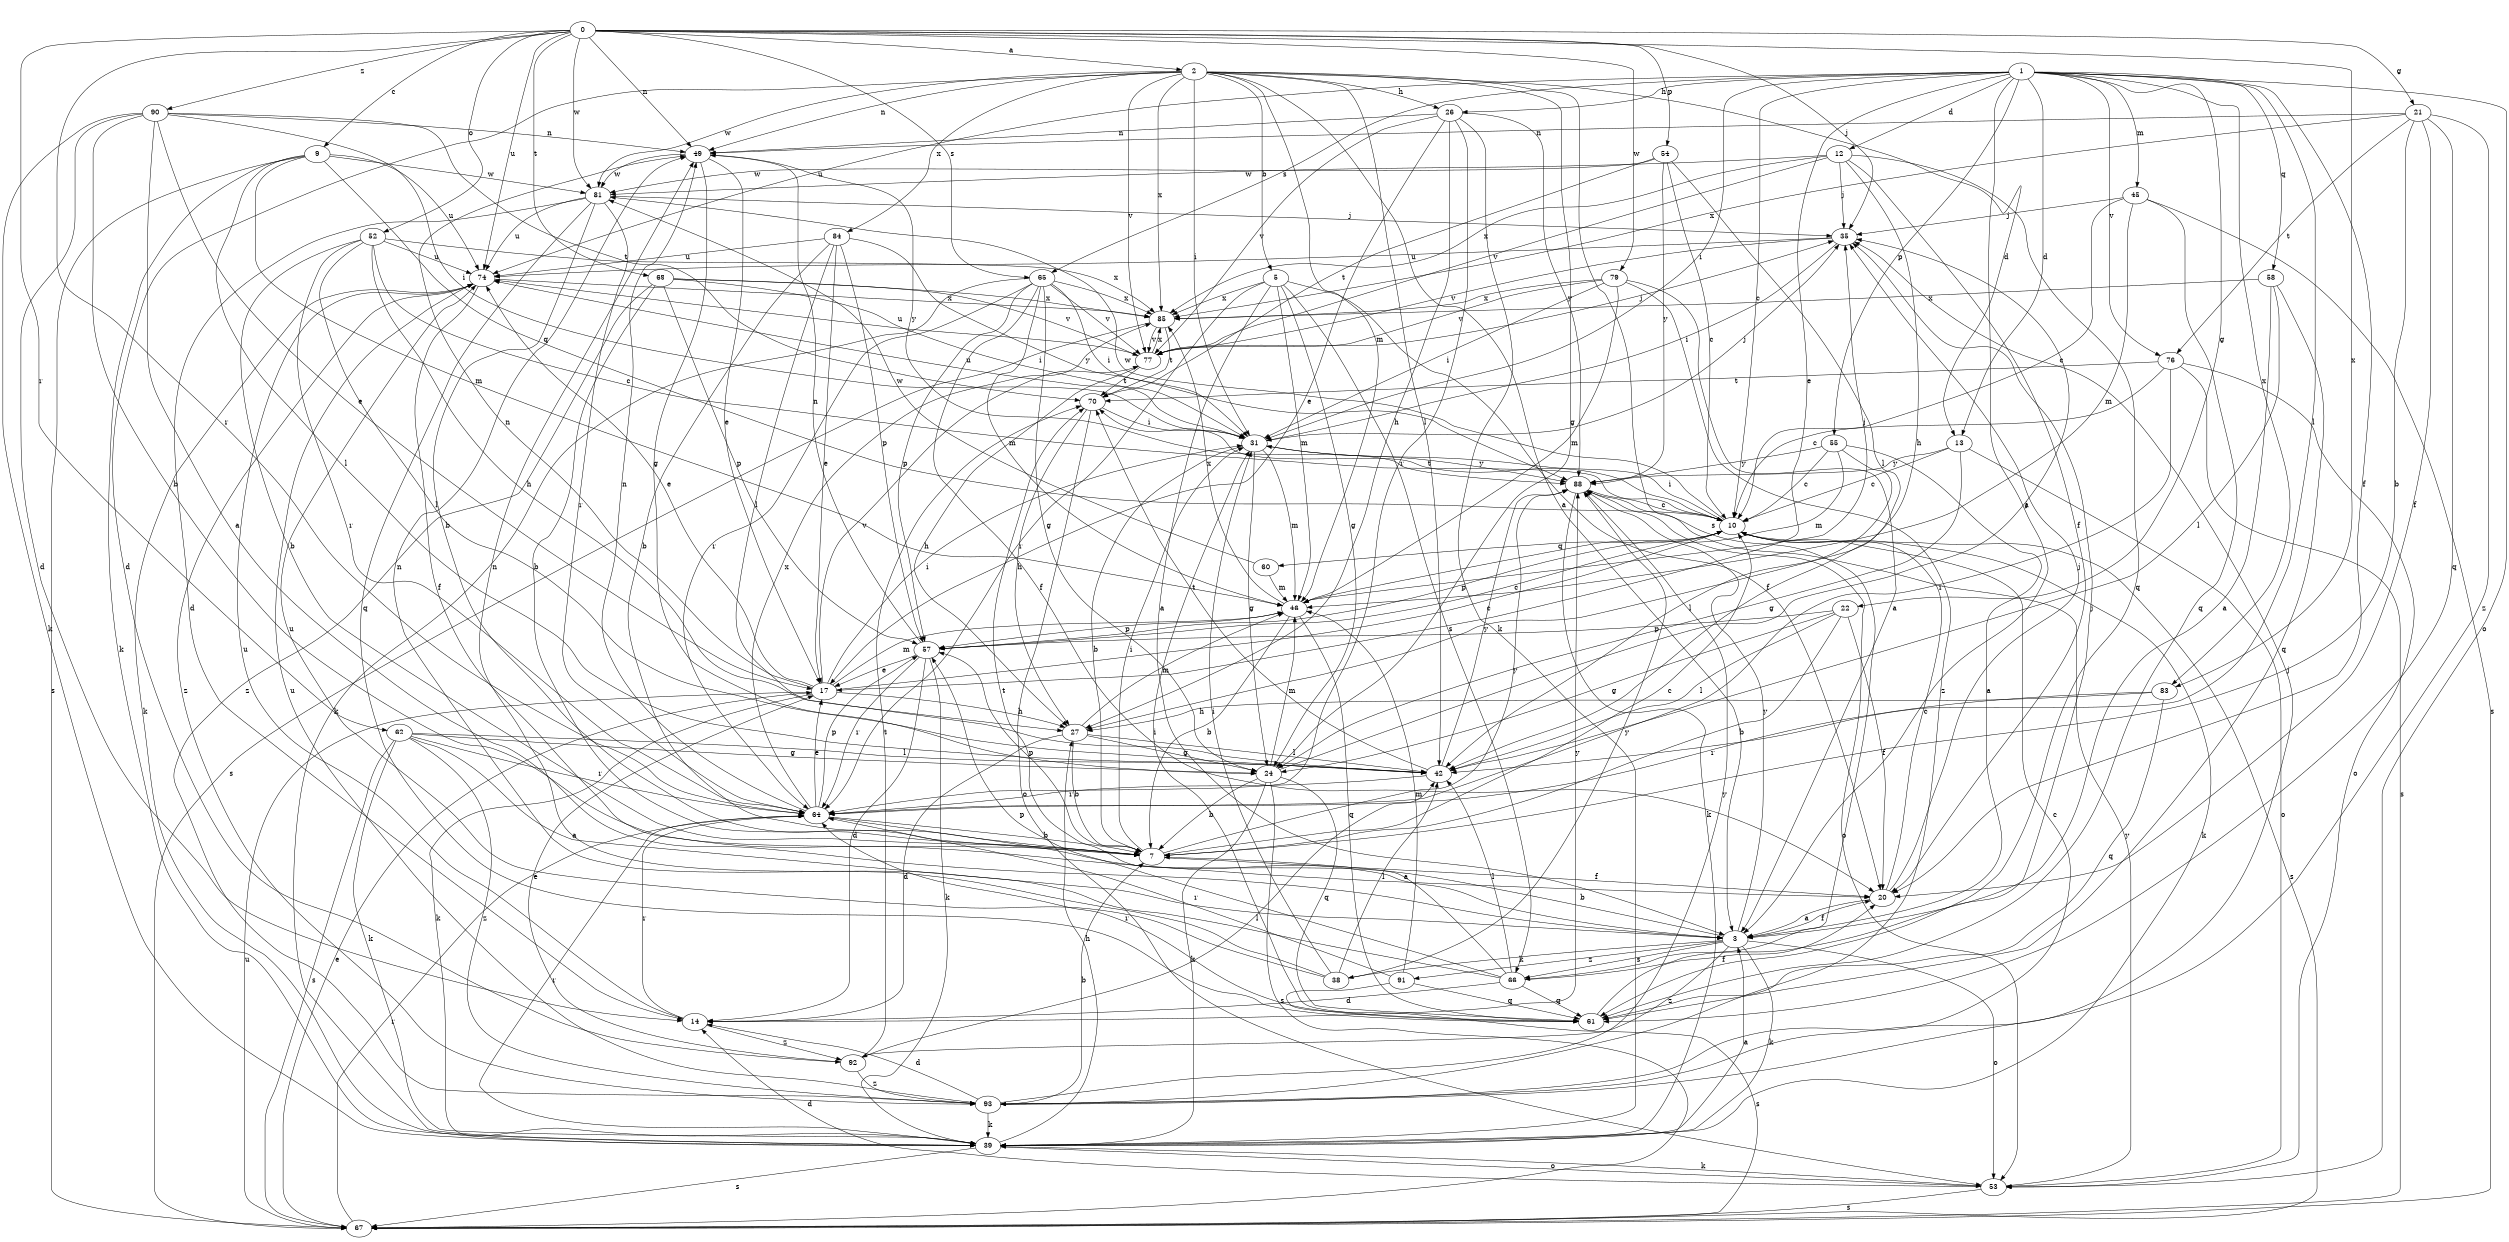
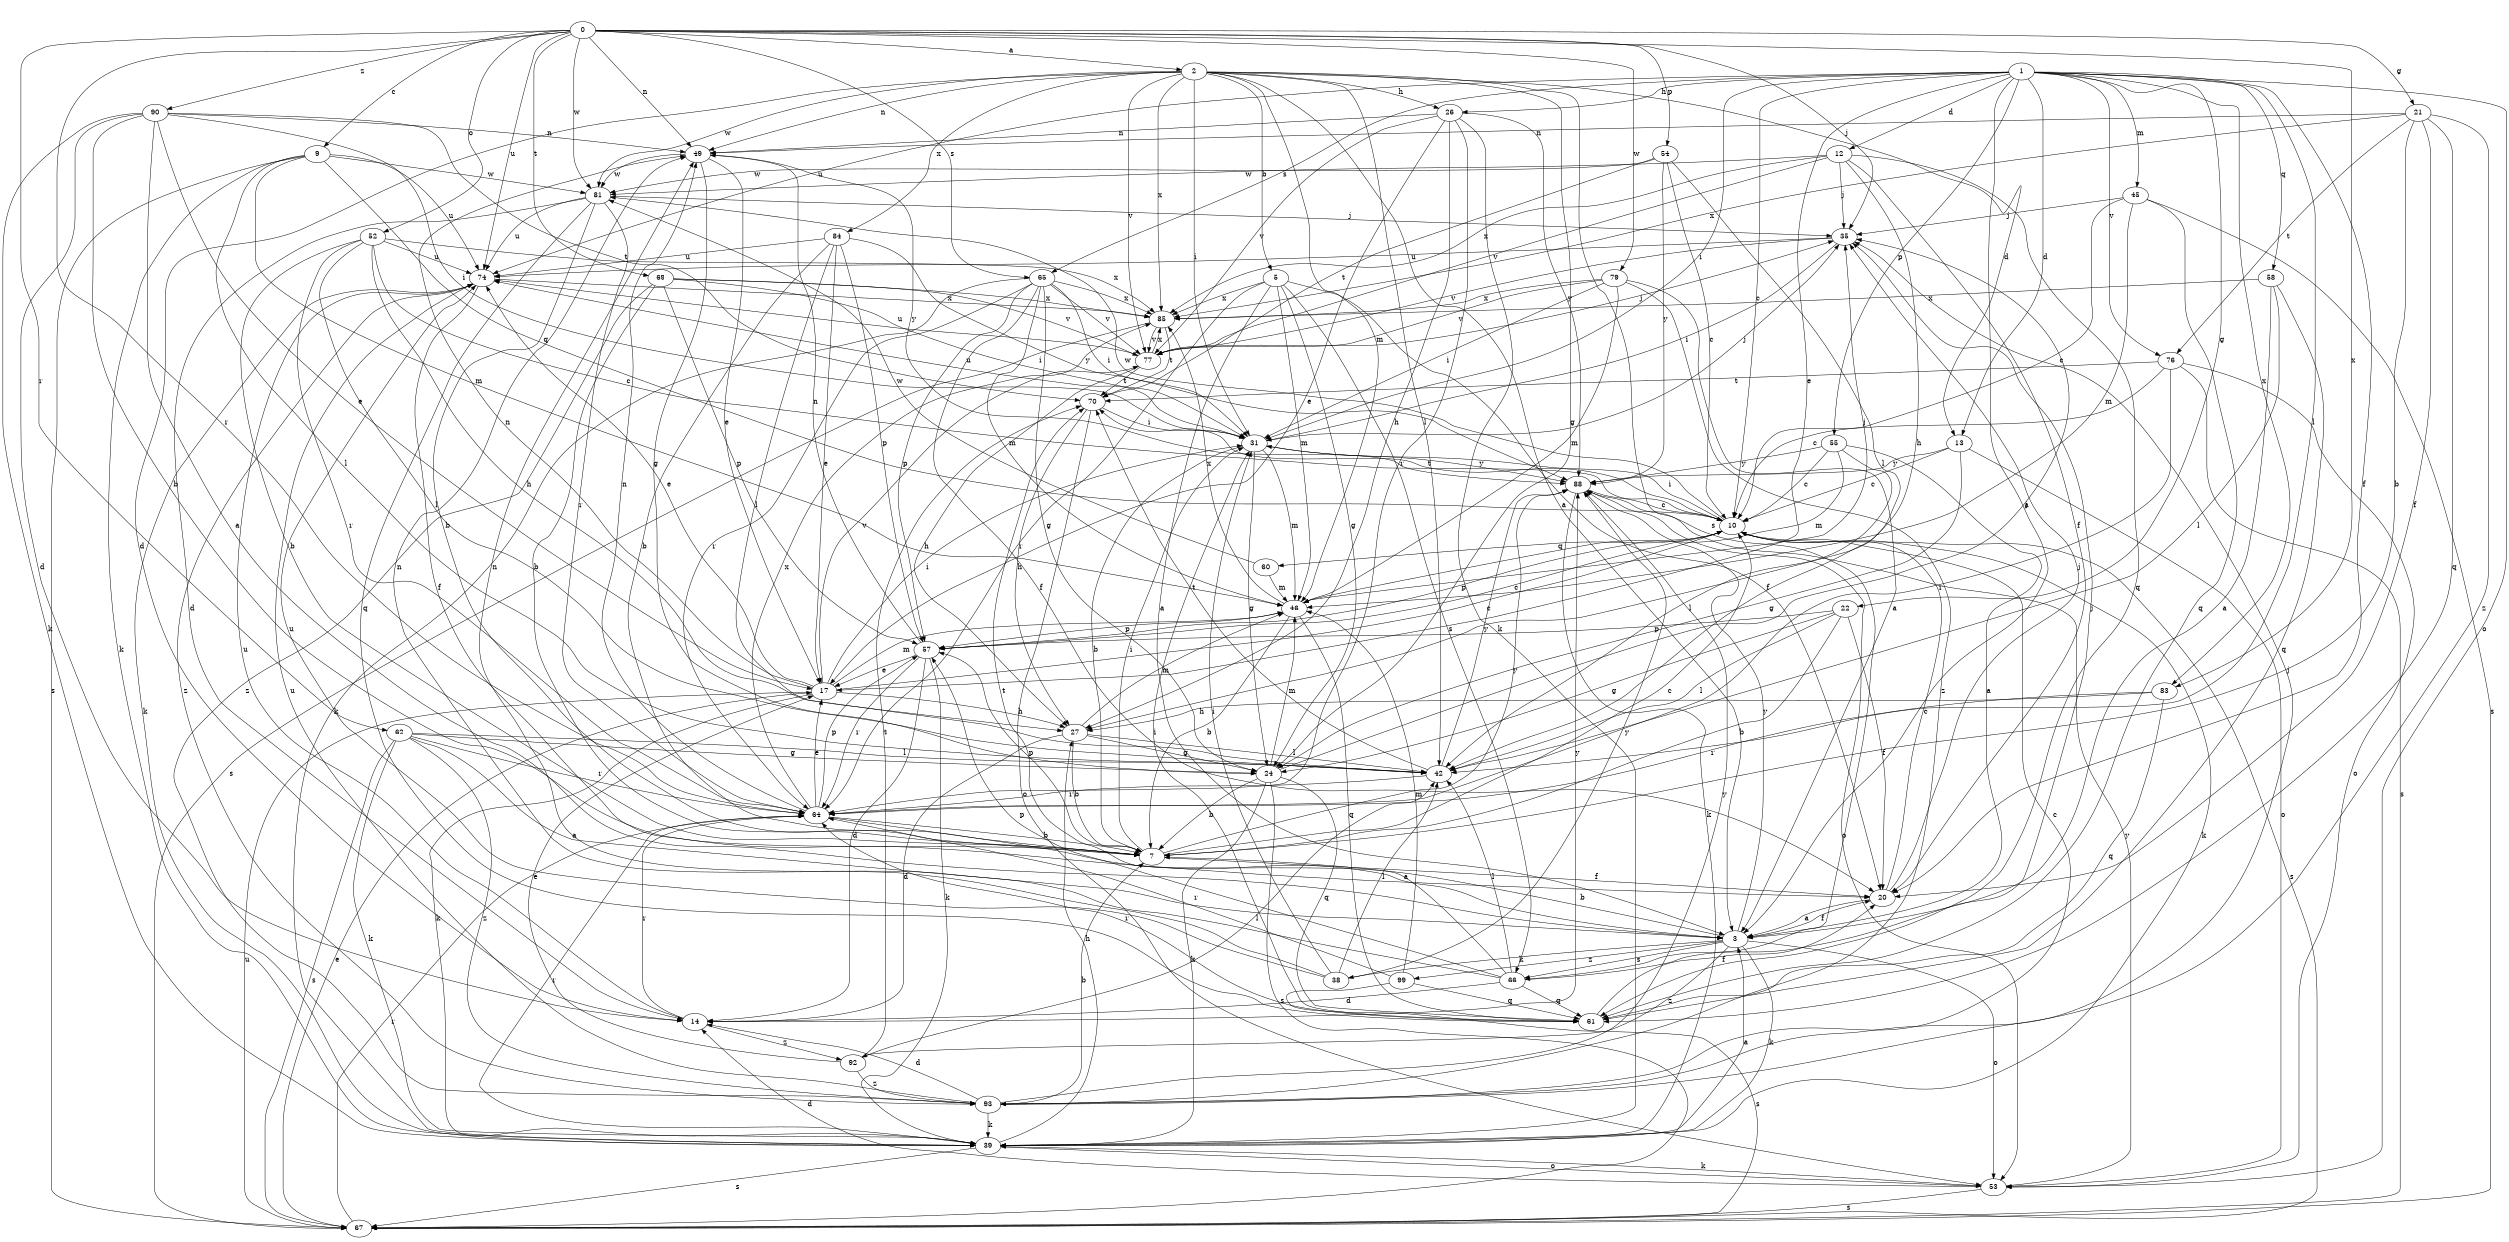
(126, 366) -> (174, 269)
(1402, 981) -> (1402, 981)
